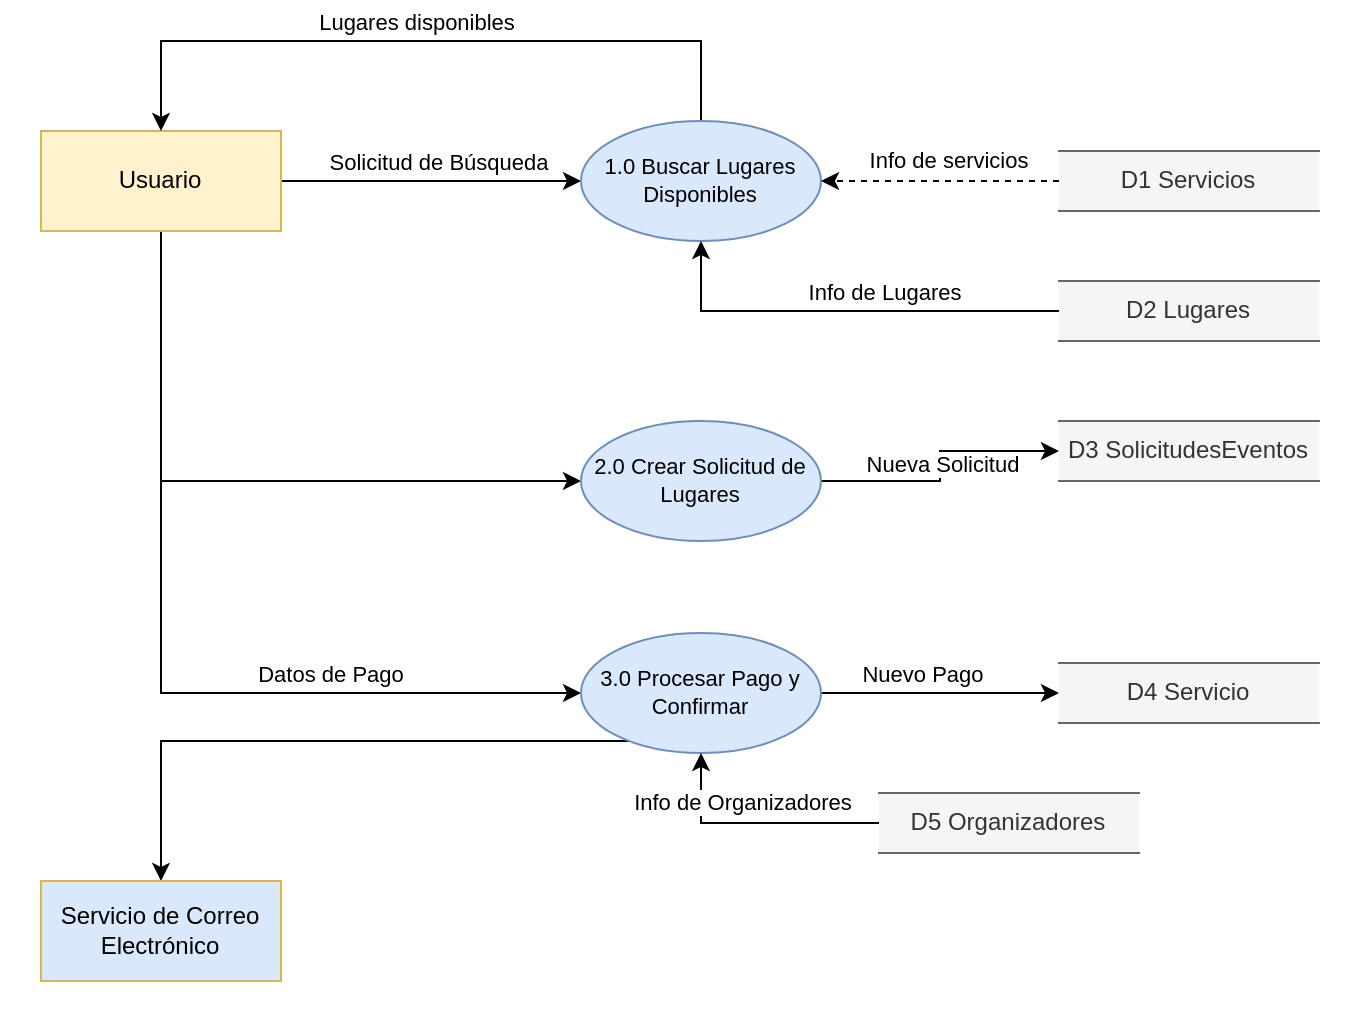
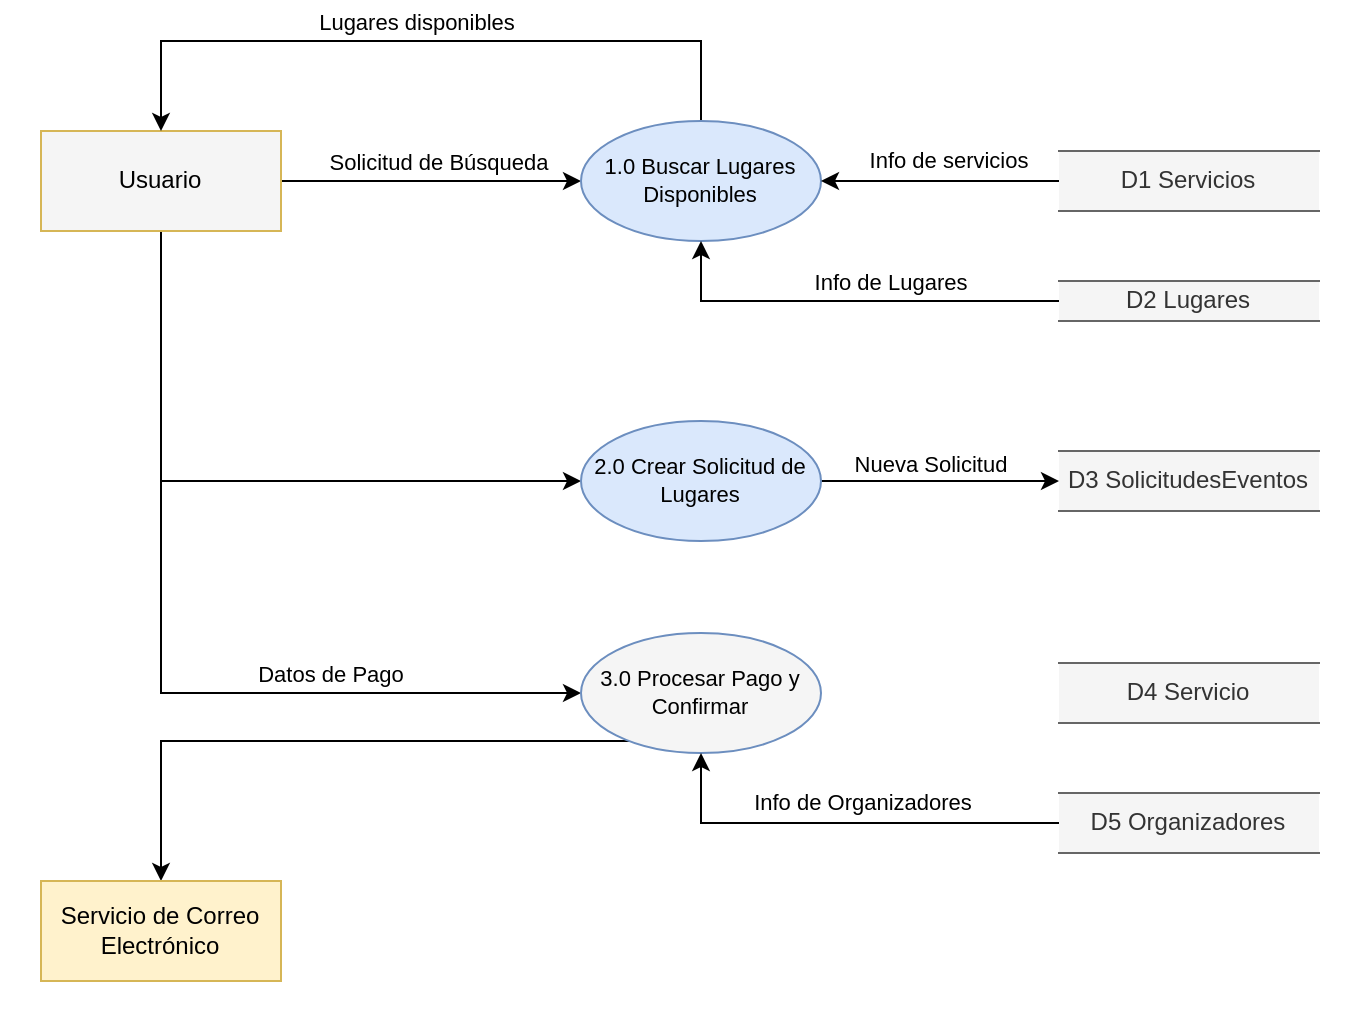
(161, 181) -> (161, 181)
(944, 181) -> (944, 181)
(1189, 311) -> (1189, 301)
(1189, 451) -> (1189, 481)
(701, 693) -> (701, 693)
(933, 693) -> none
(1009, 823) -> (1189, 823)
(161, 931) -> (161, 931)
